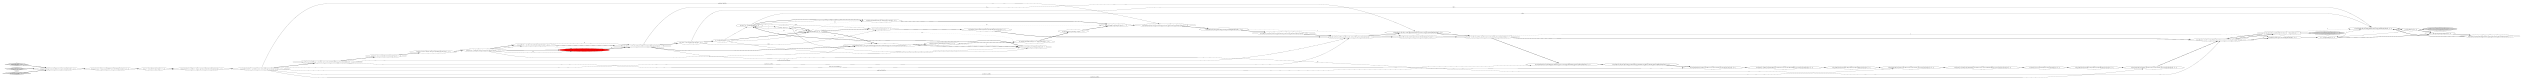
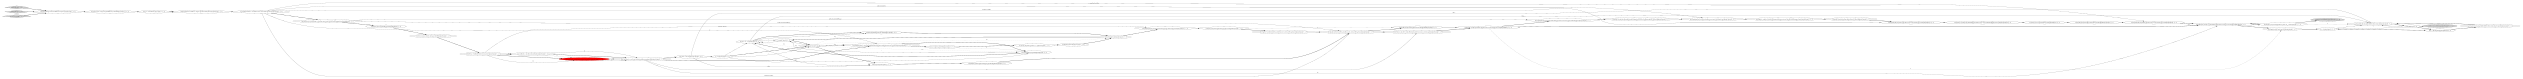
none -> (947, 37)
